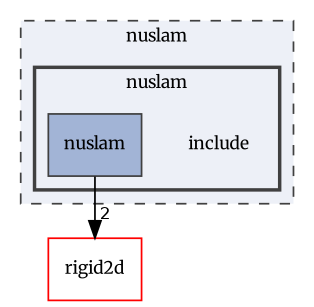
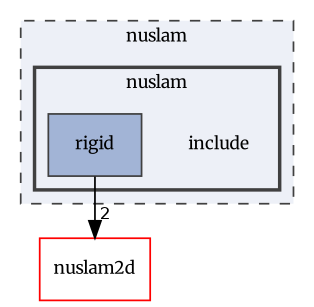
(95, 145) -> (95, 145)
(95, 269) -> (95, 269)
